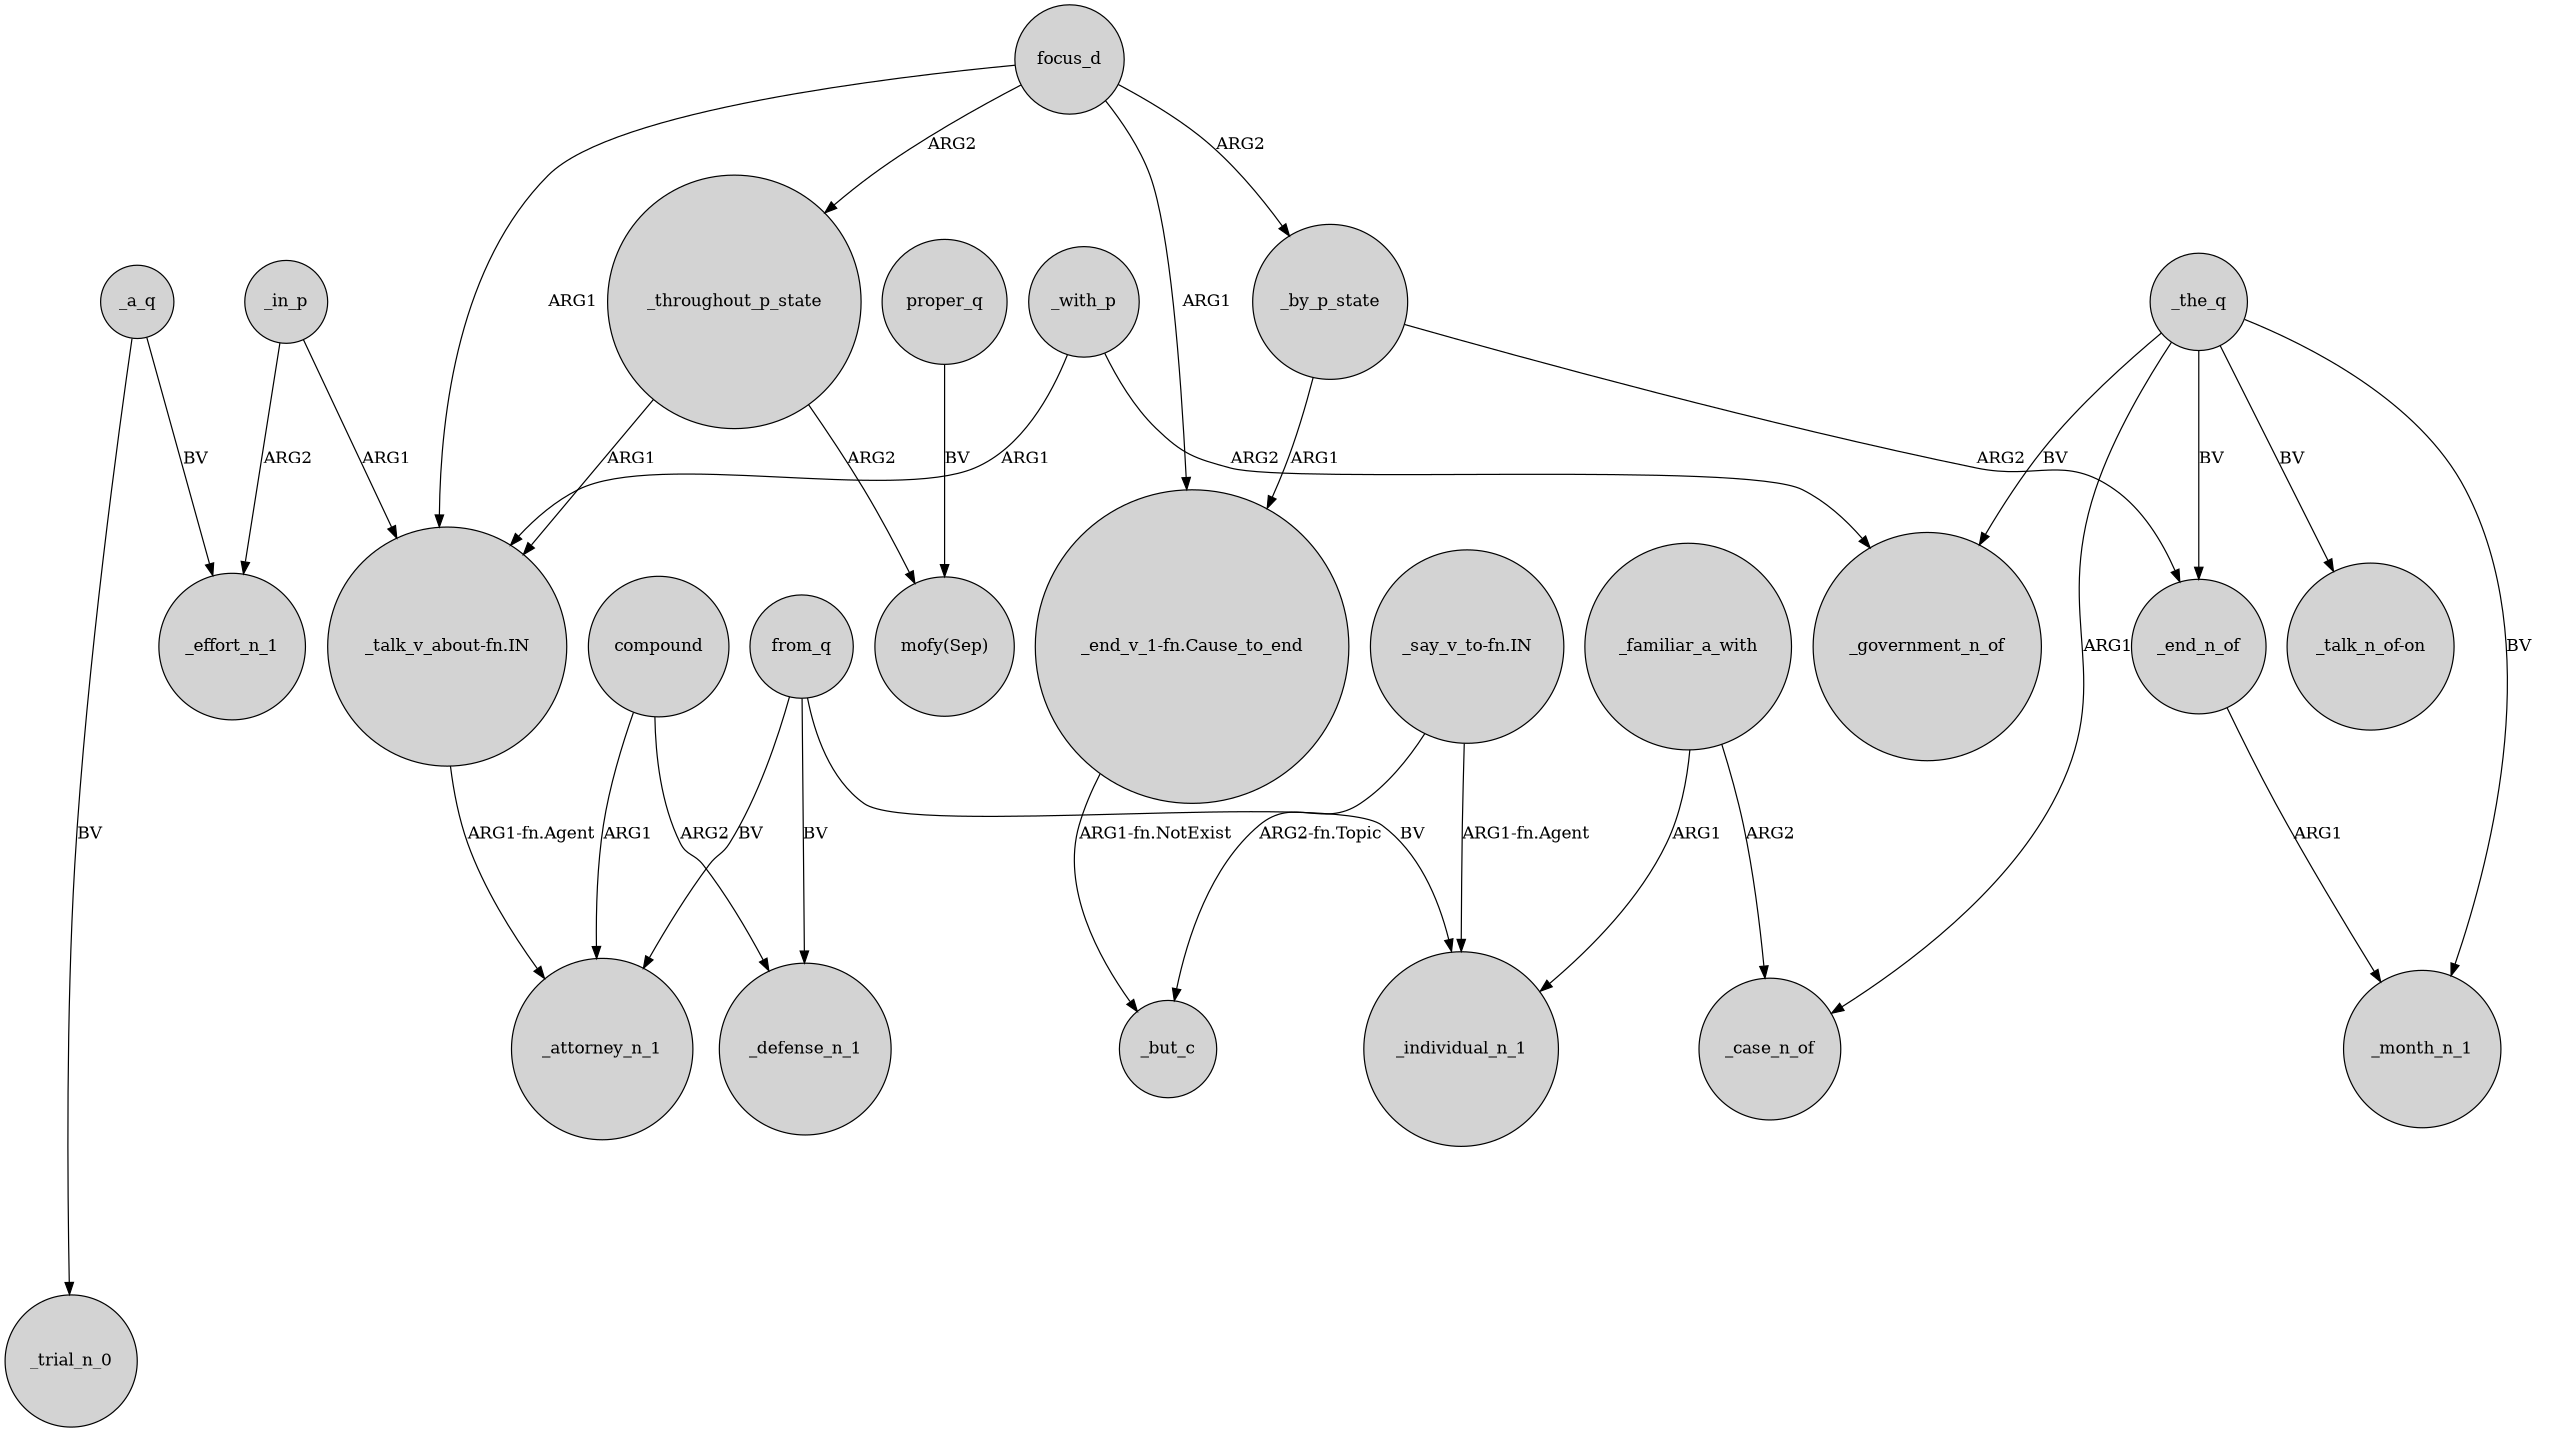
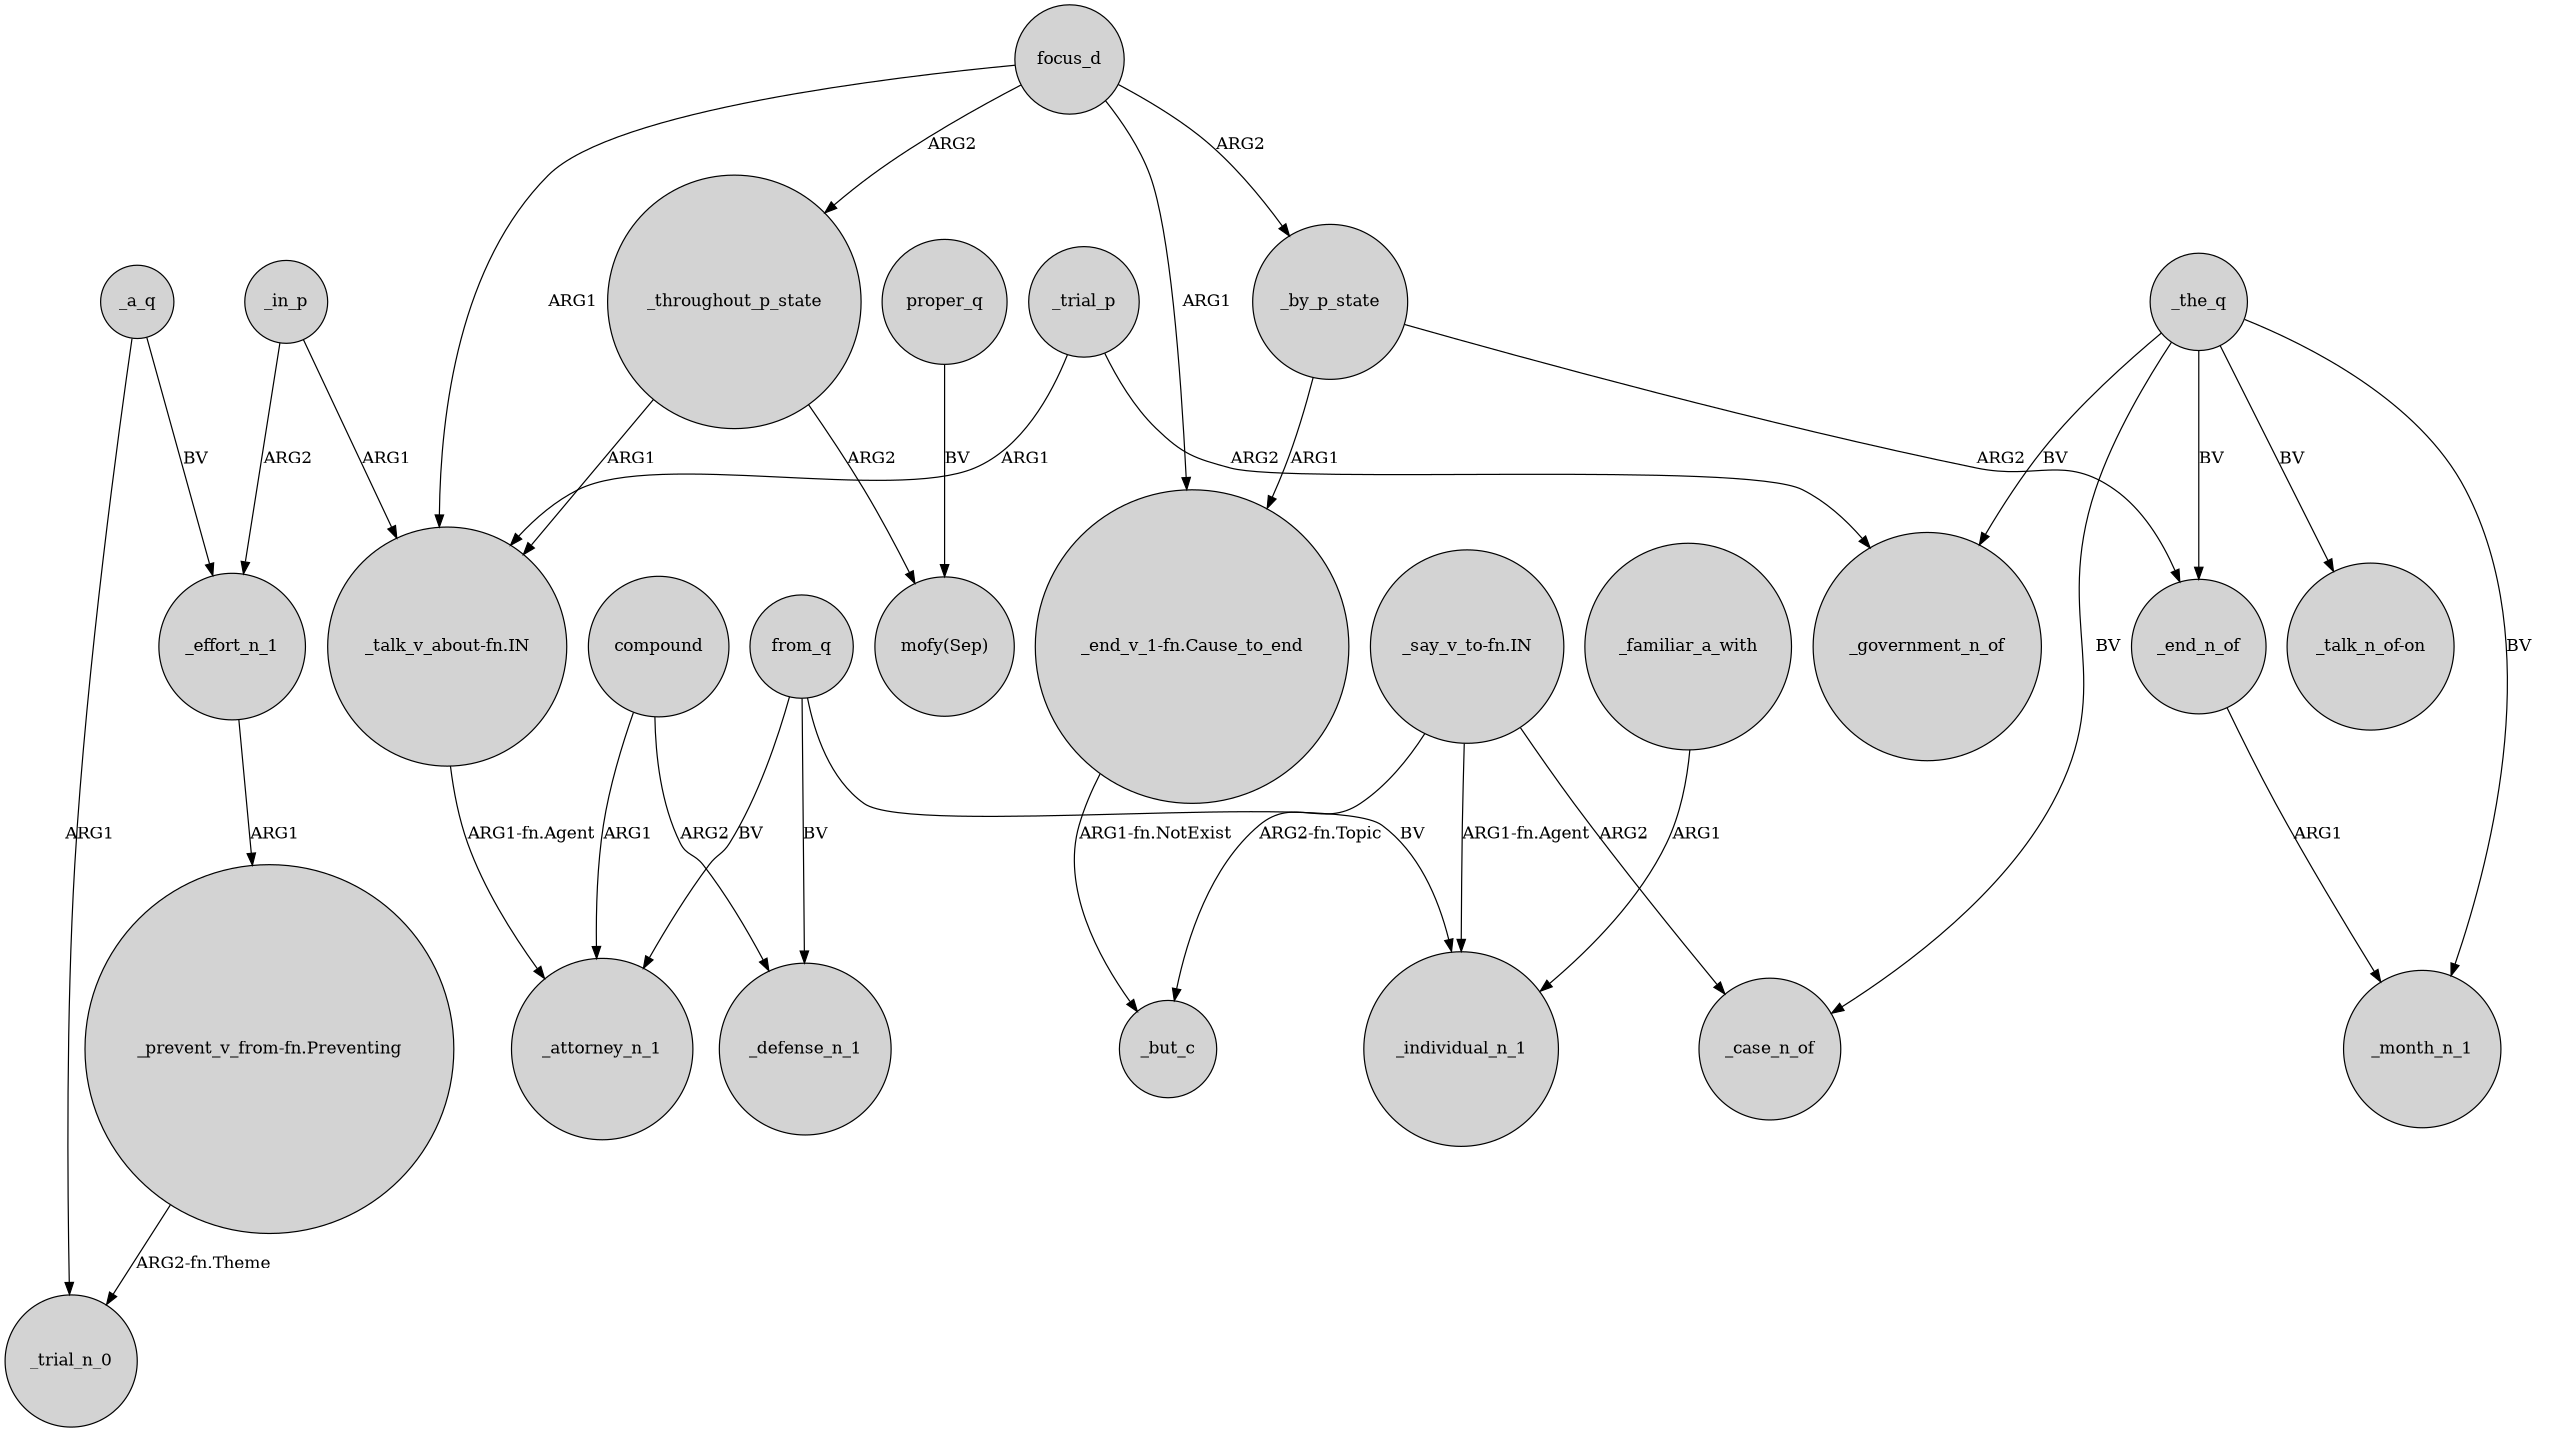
(1084, 302) -> (1084, 302)
(2108, 647) -> (2108, 647)
(90, 834) -> (90, 834)
(1749, 854) -> (1616, 858)
none -> (269, 1049)
